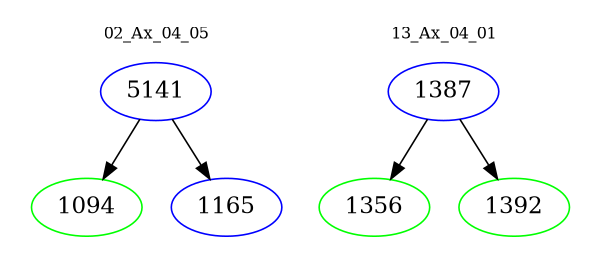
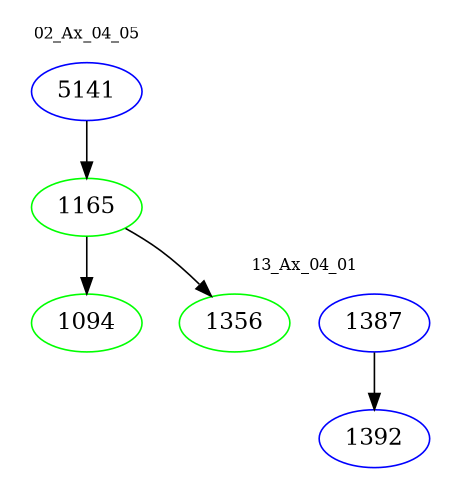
(126, 142) -> (87, 257)
(413, 142) -> (177, 264)
(227, 207) -> (87, 207)
(514, 207) -> (374, 439)
